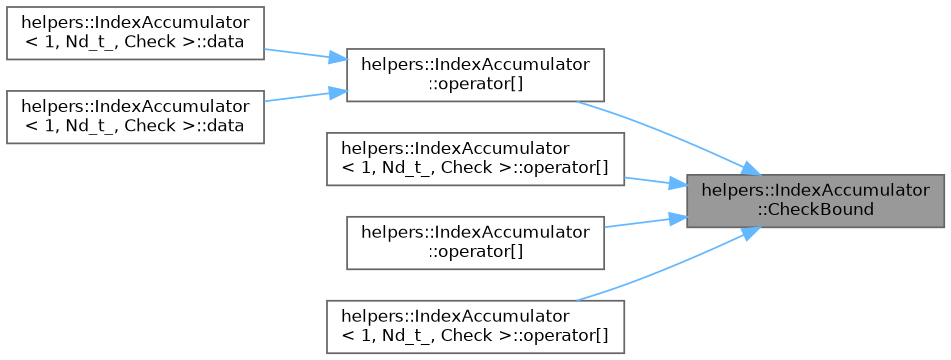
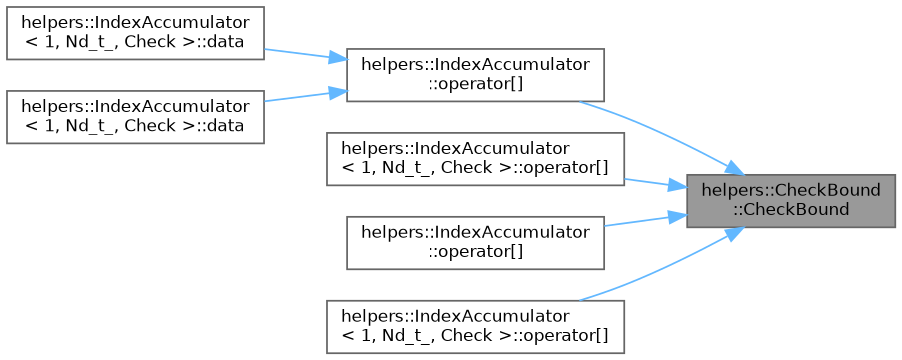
(816, 201) -> (791, 201)
